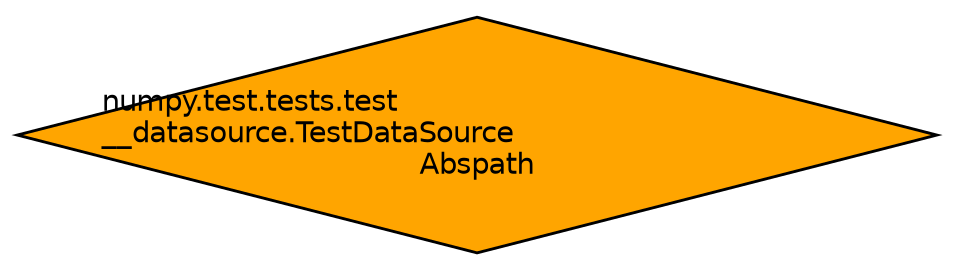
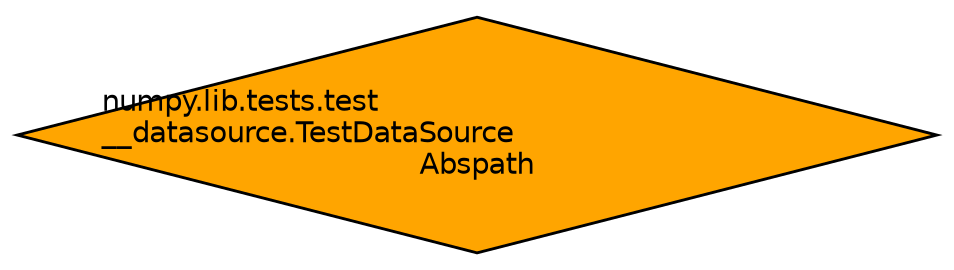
(477, 135) -> (477, 135)
